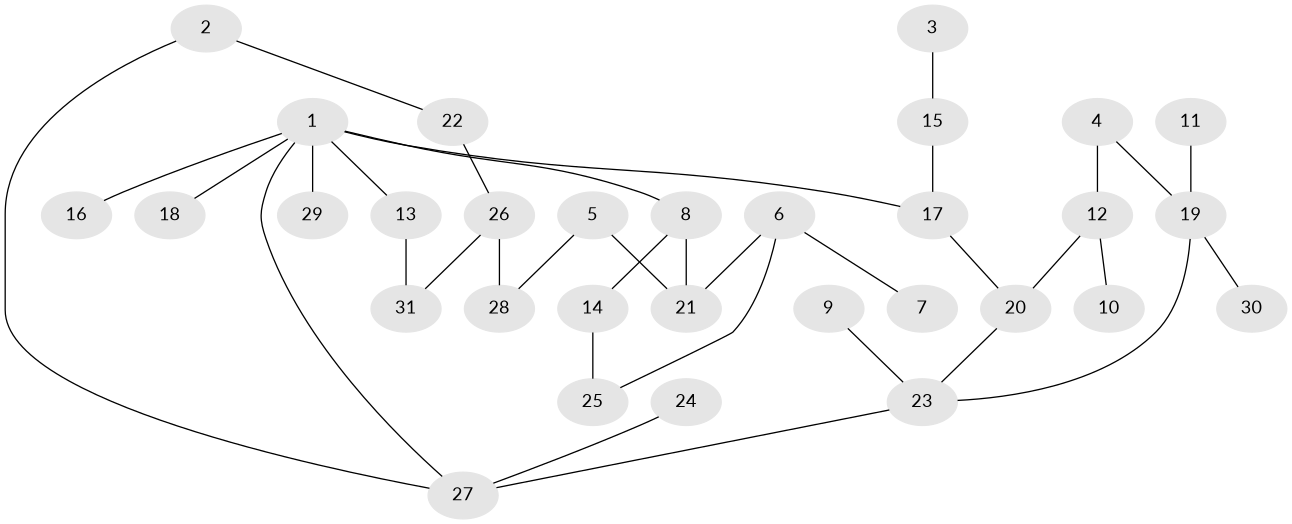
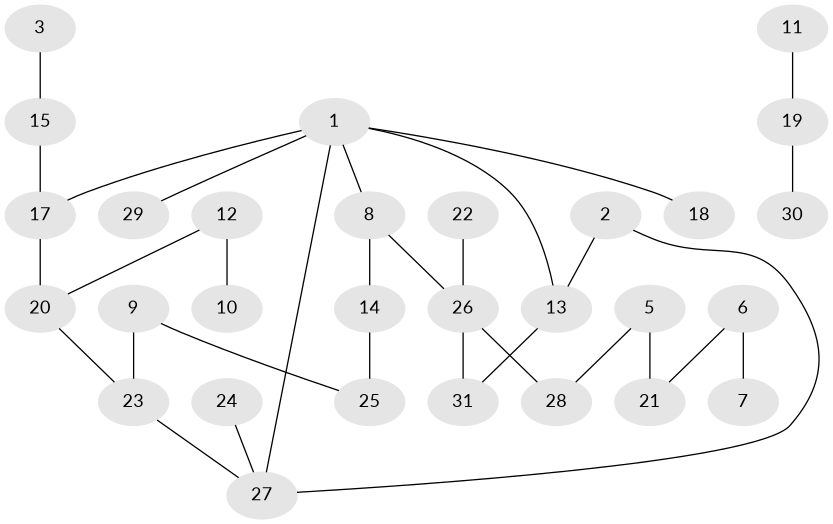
(330, 75) -> (581, 262)
(1097, 122) -> none
(77, 215) -> none
(686, 262) -> (416, 262)
(723, 337) -> (249, 359)
(1110, 365) -> none
